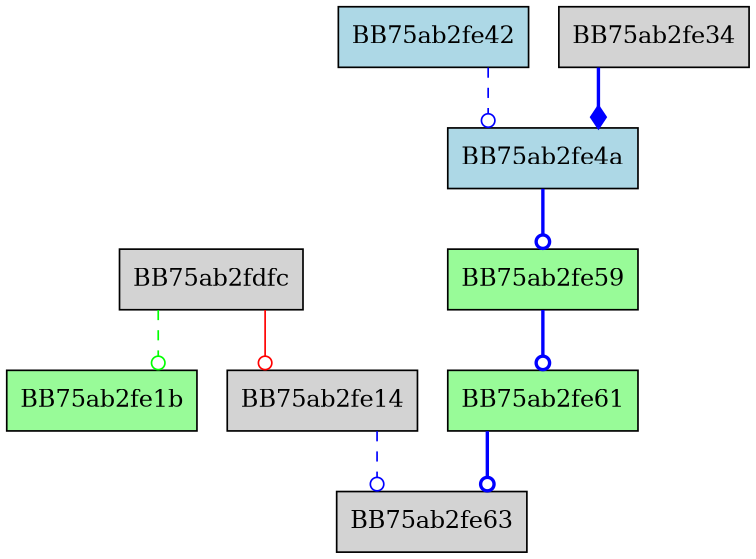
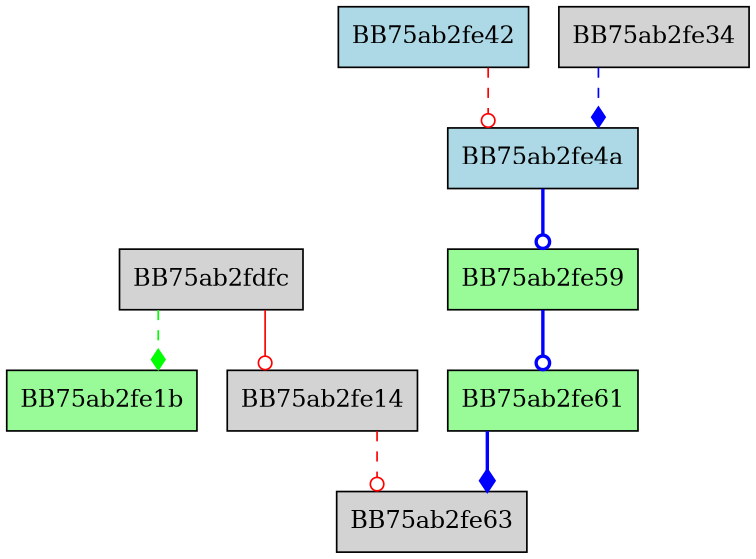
(598, 87) -> (598, 87)
(488, 91) -> (488, 91)
(158, 333) -> (158, 330)
(377, 454) -> (377, 454)
(487, 454) -> (487, 451)
